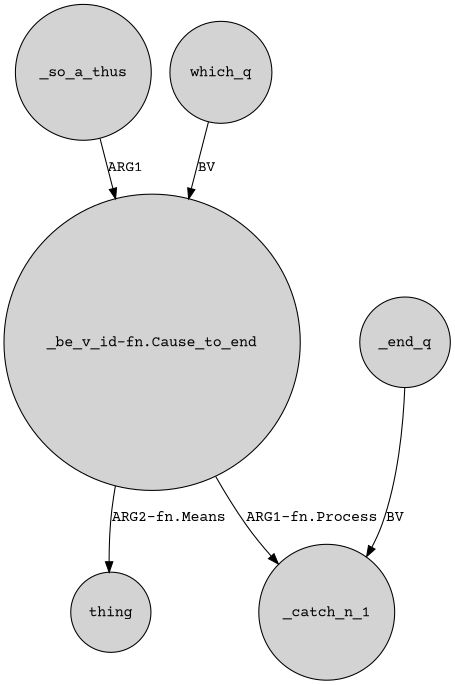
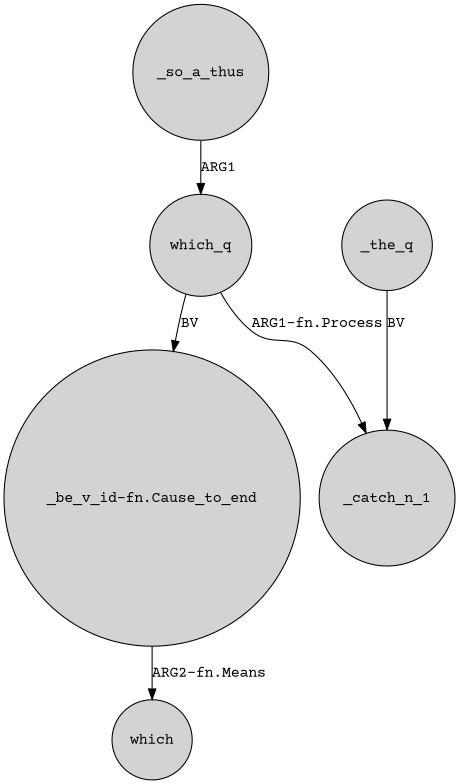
(106, 164) -> (201, 162)
(405, 342) -> (387, 245)
(241, 518) -> (300, 344)
(111, 612) -> (152, 740)
